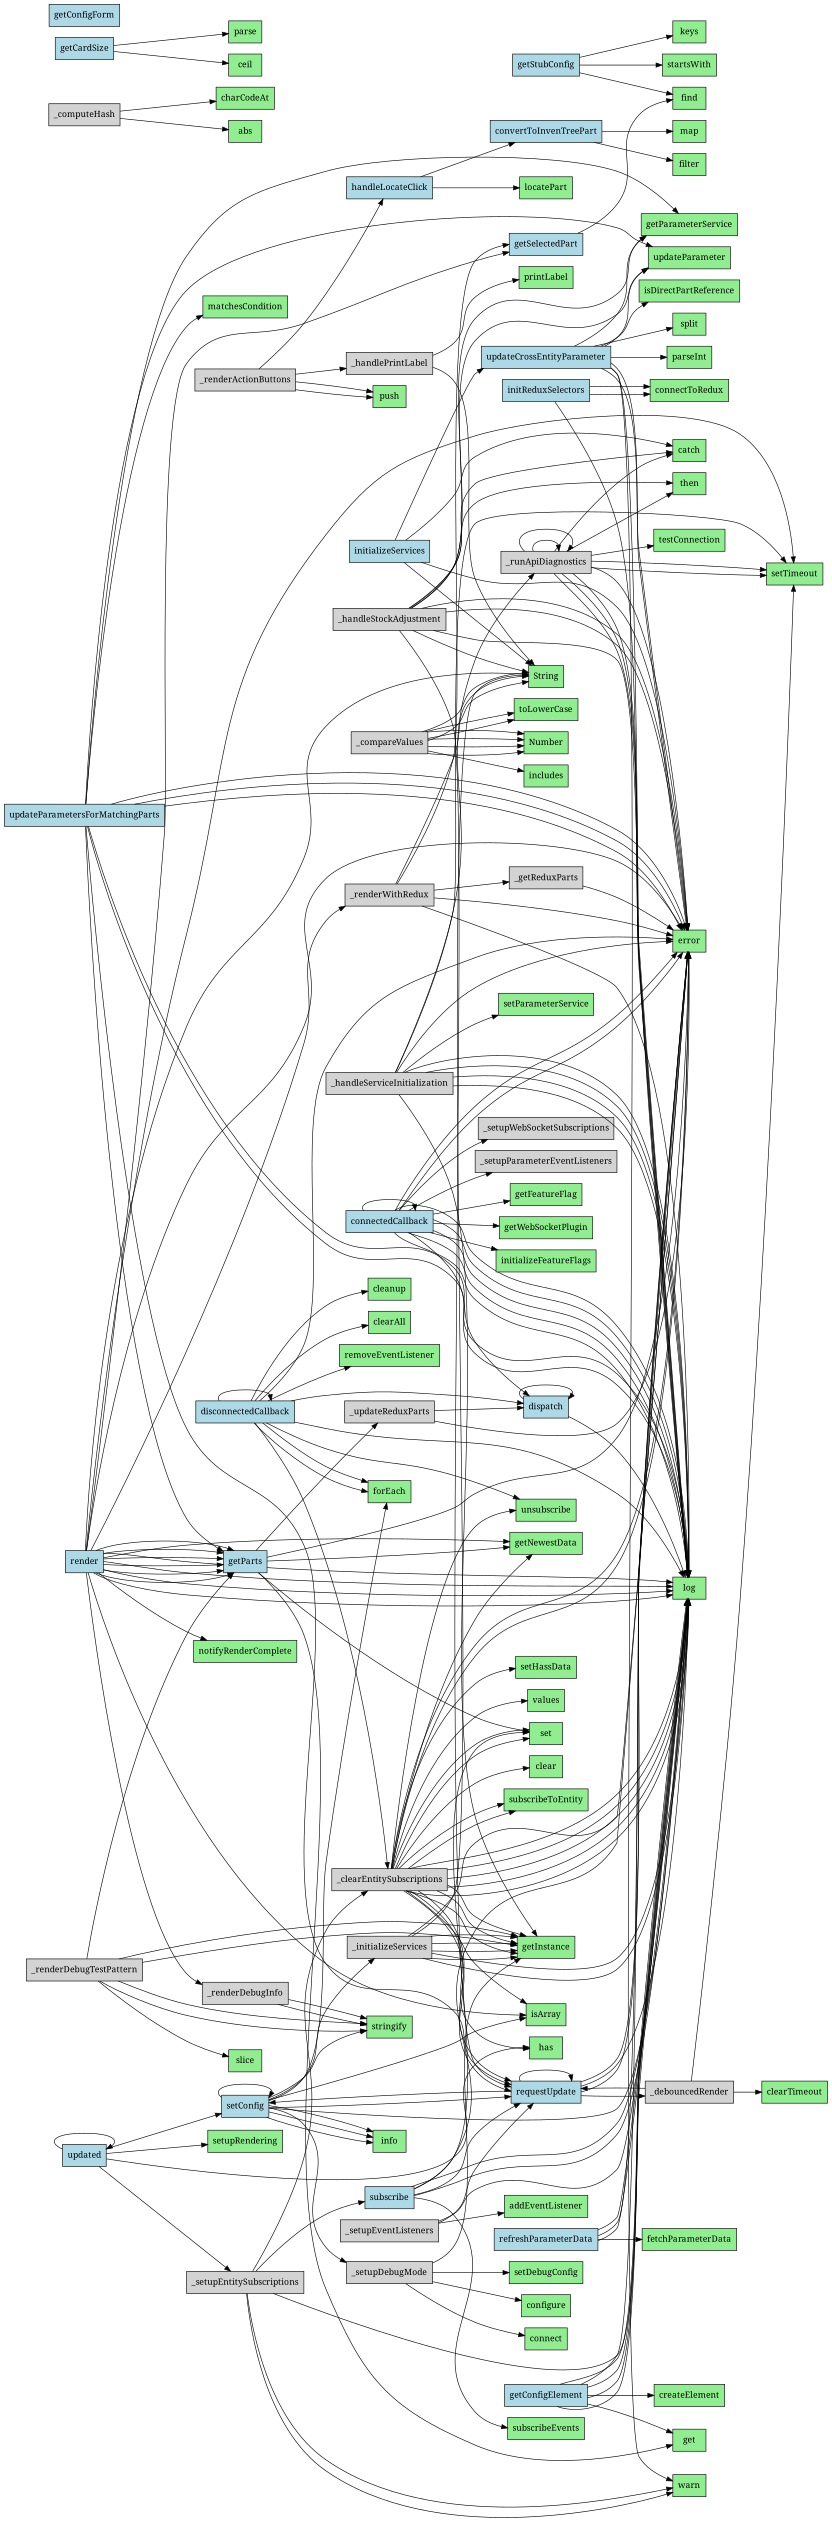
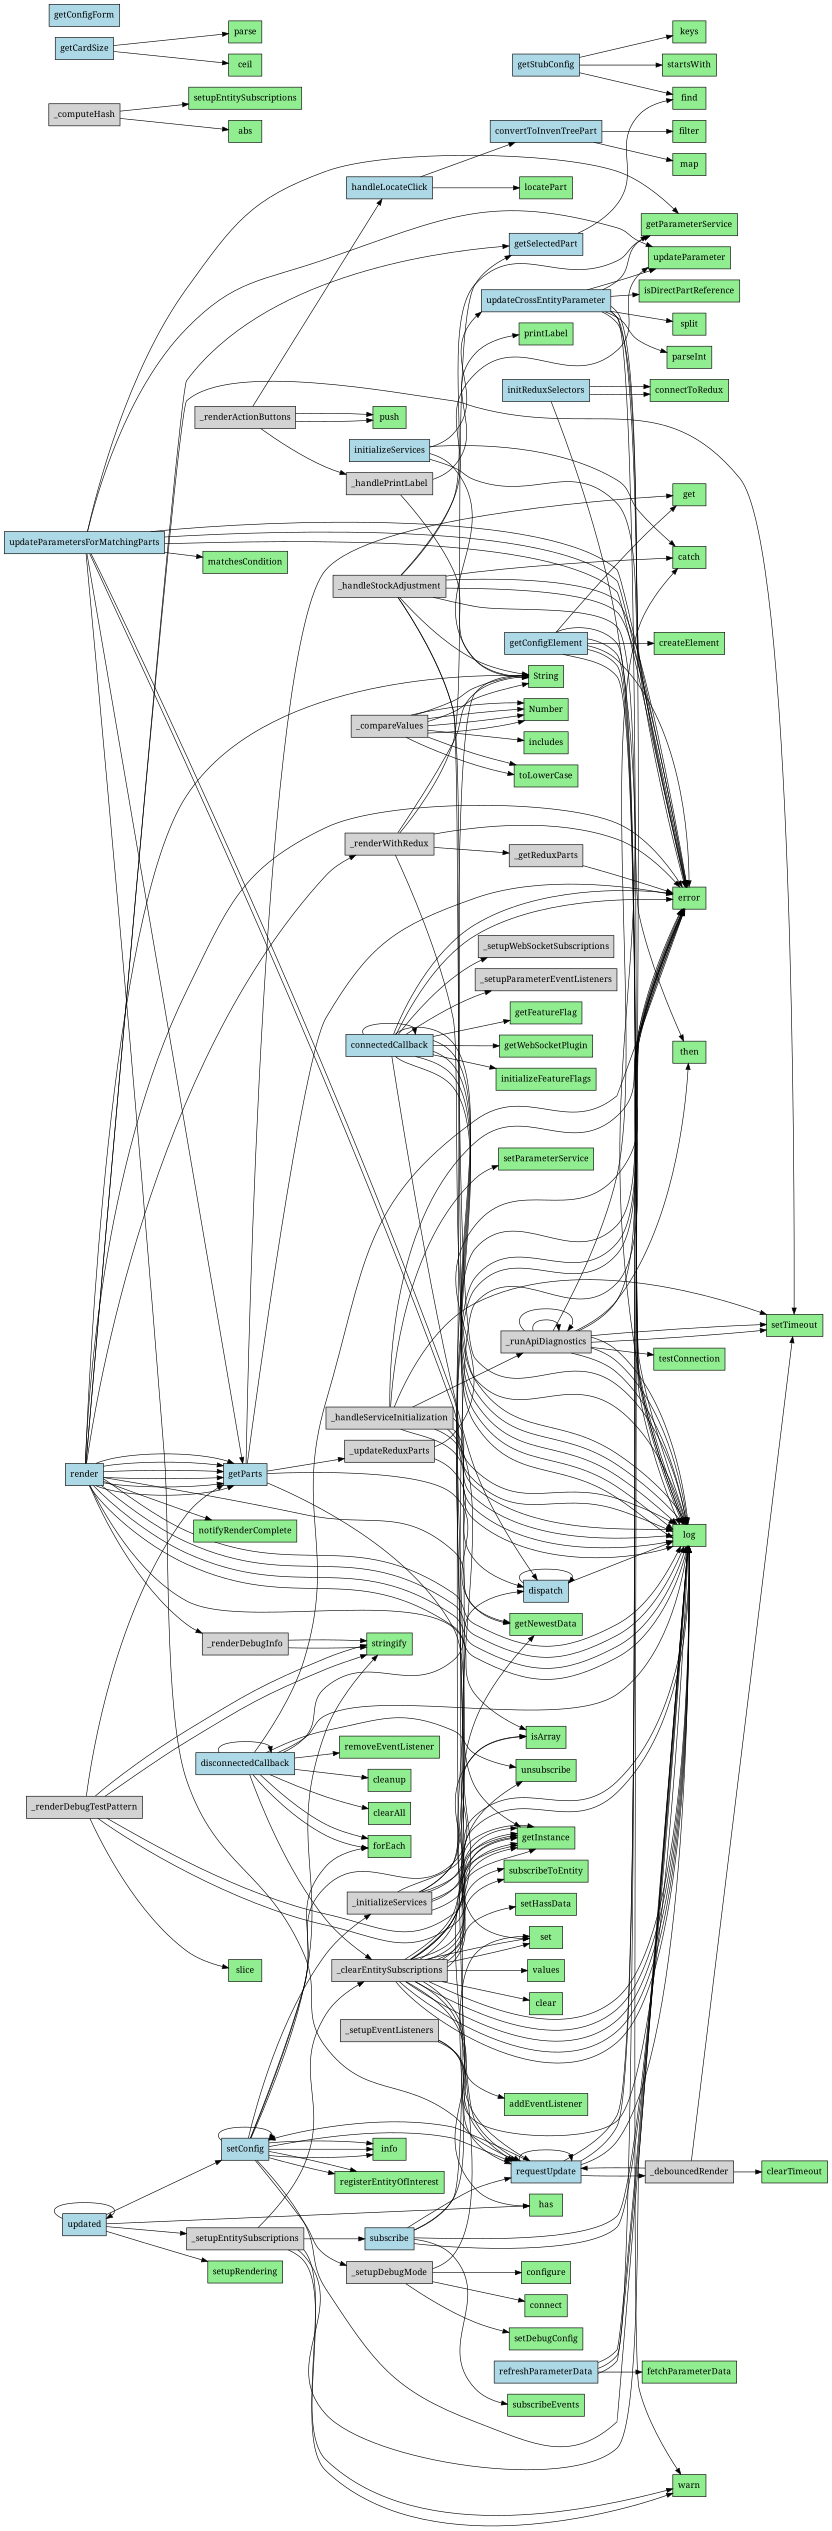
(245, 98) -> (245, 98)
none -> (390, 2182)
